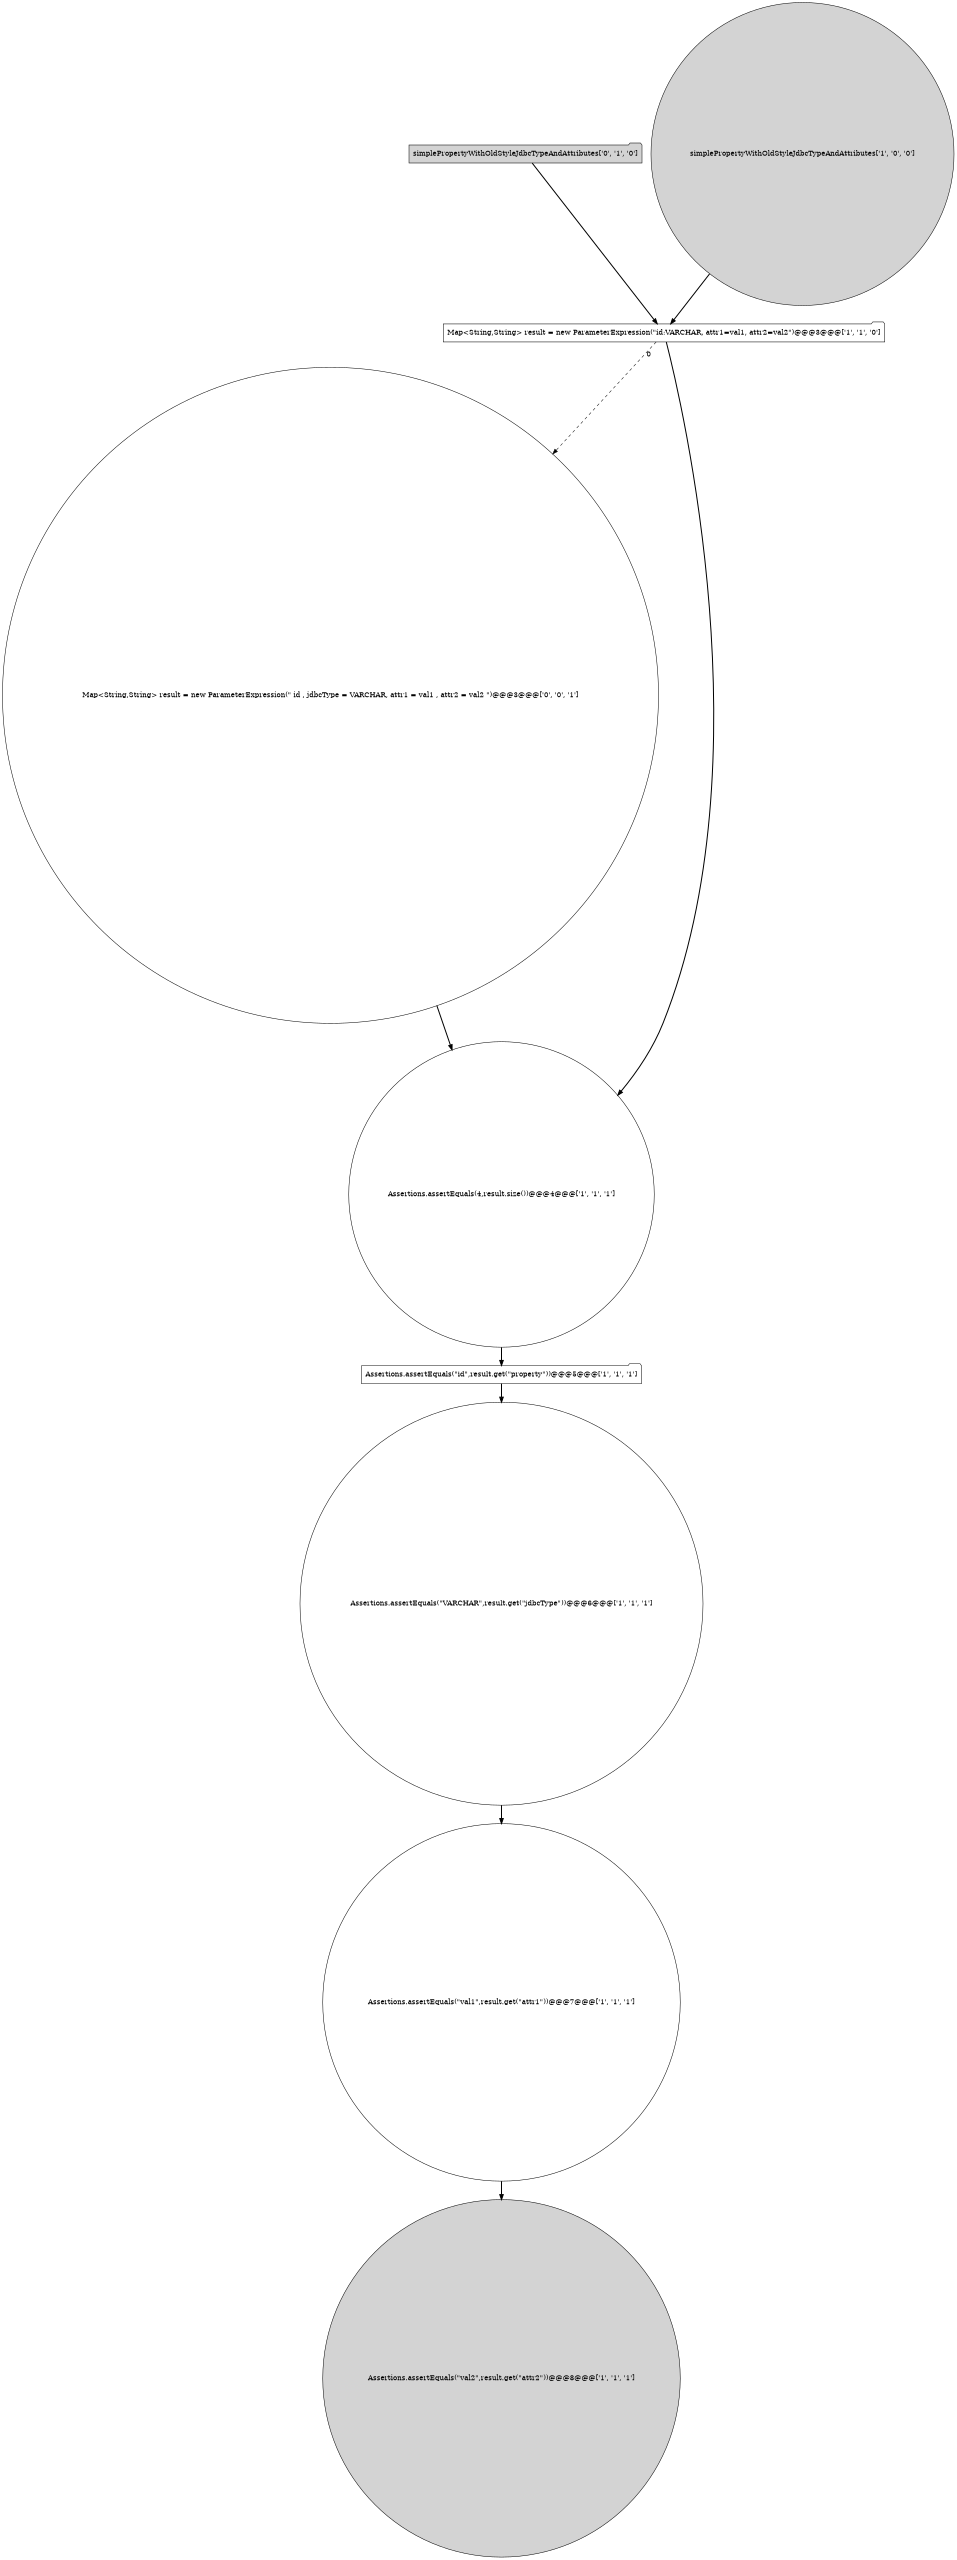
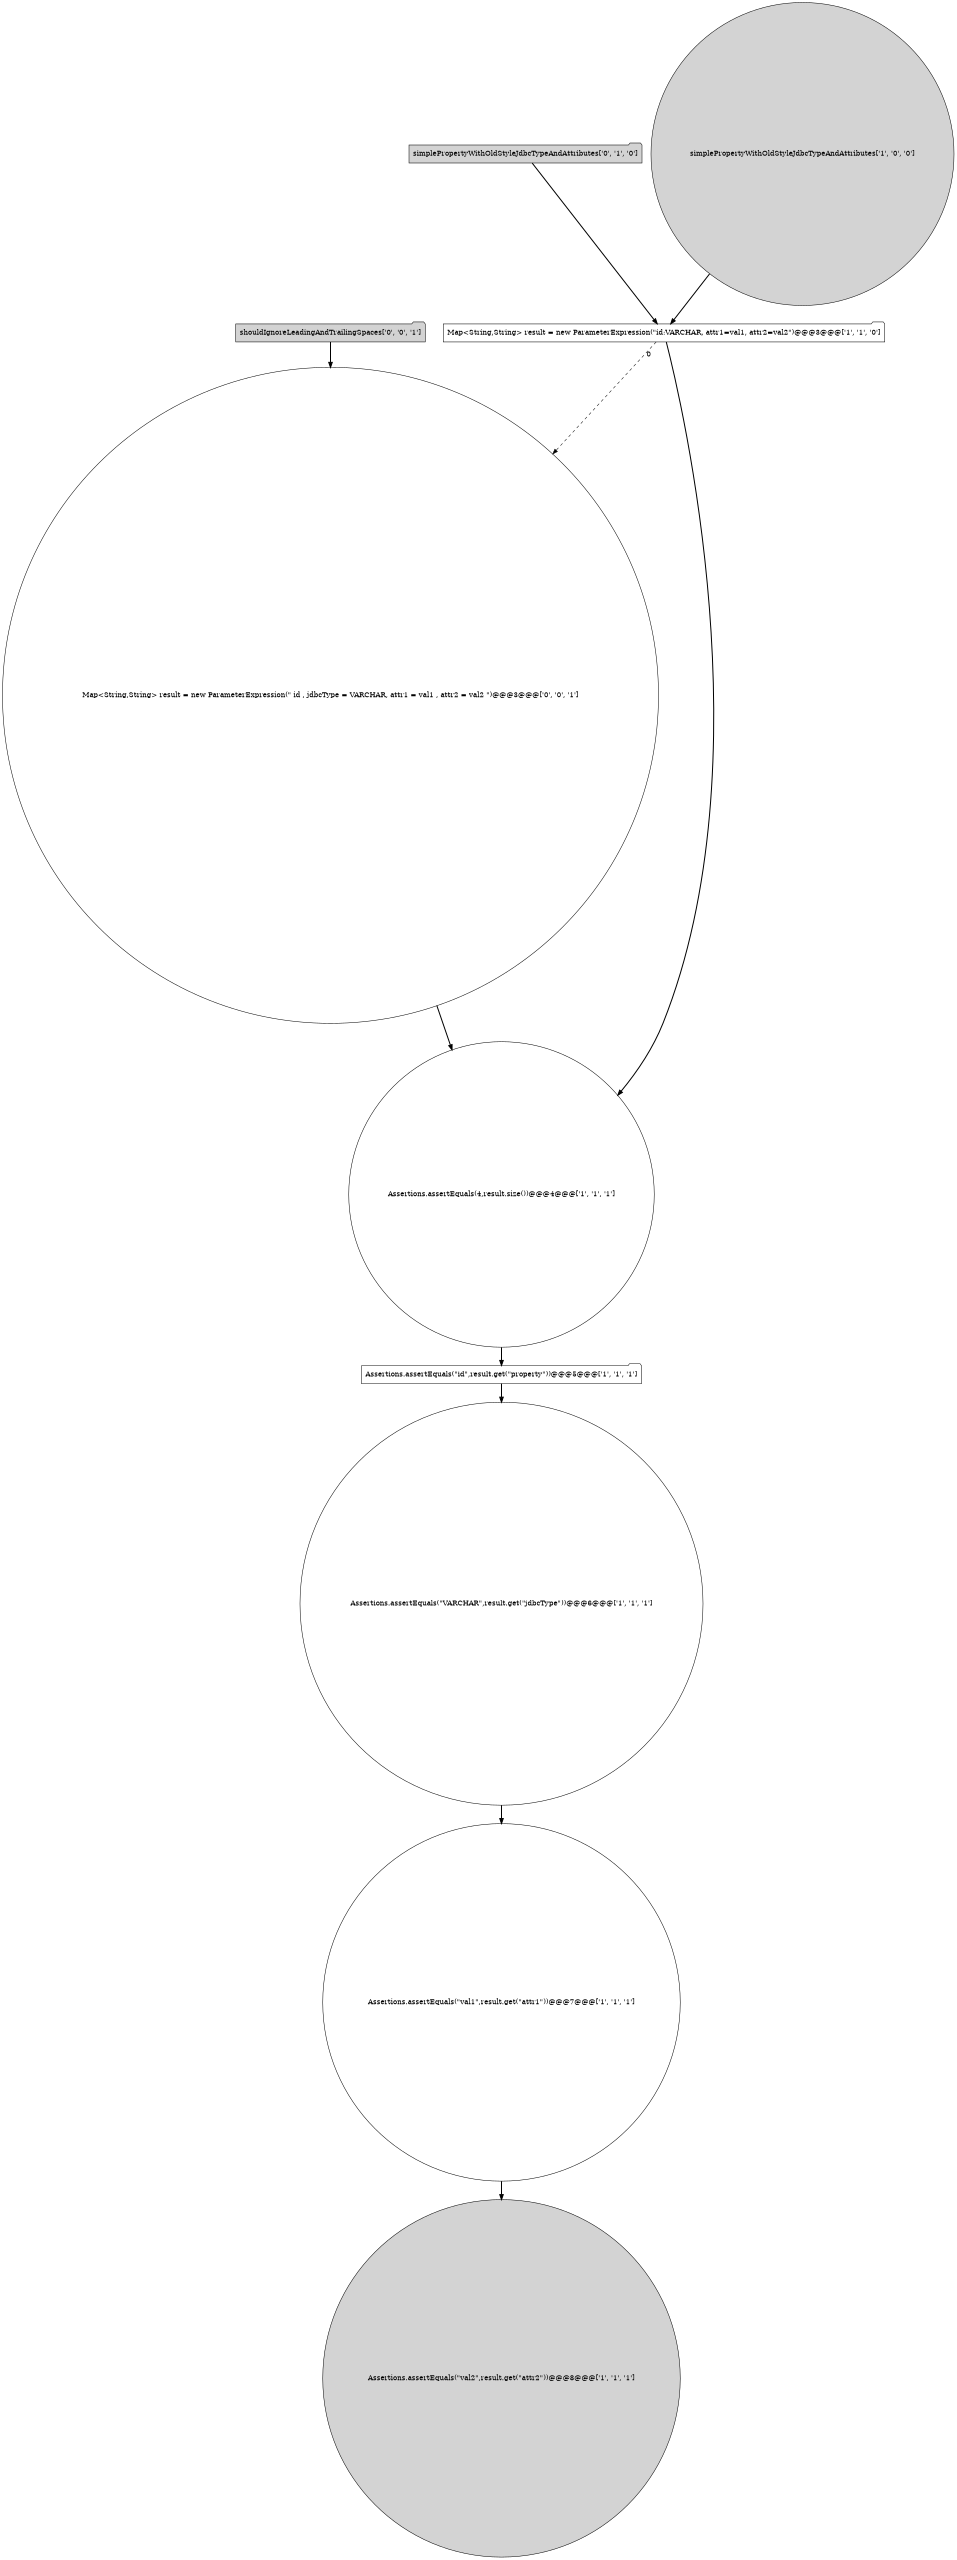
none -> (330, 333)
